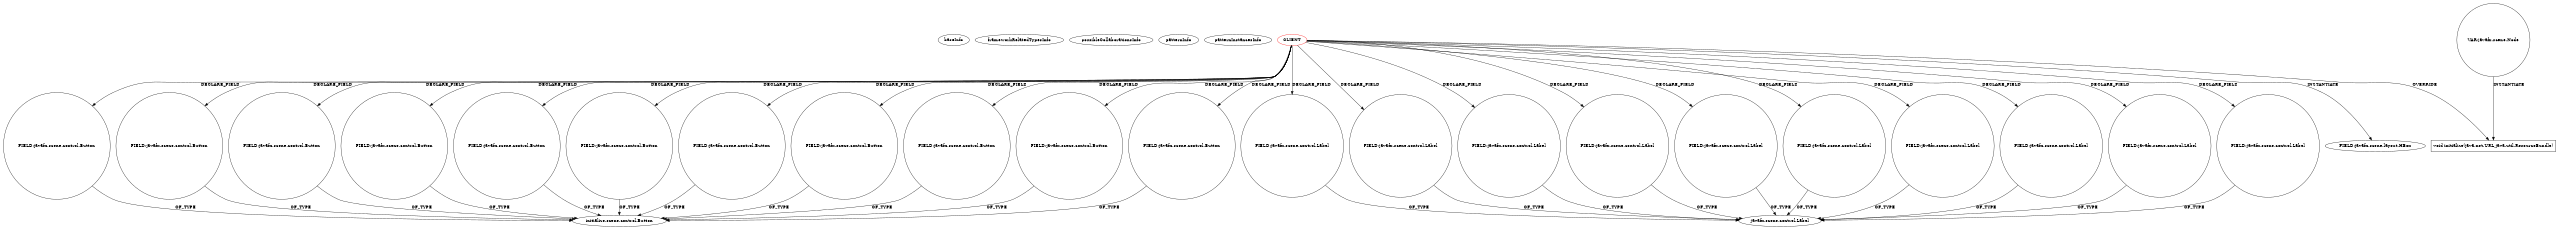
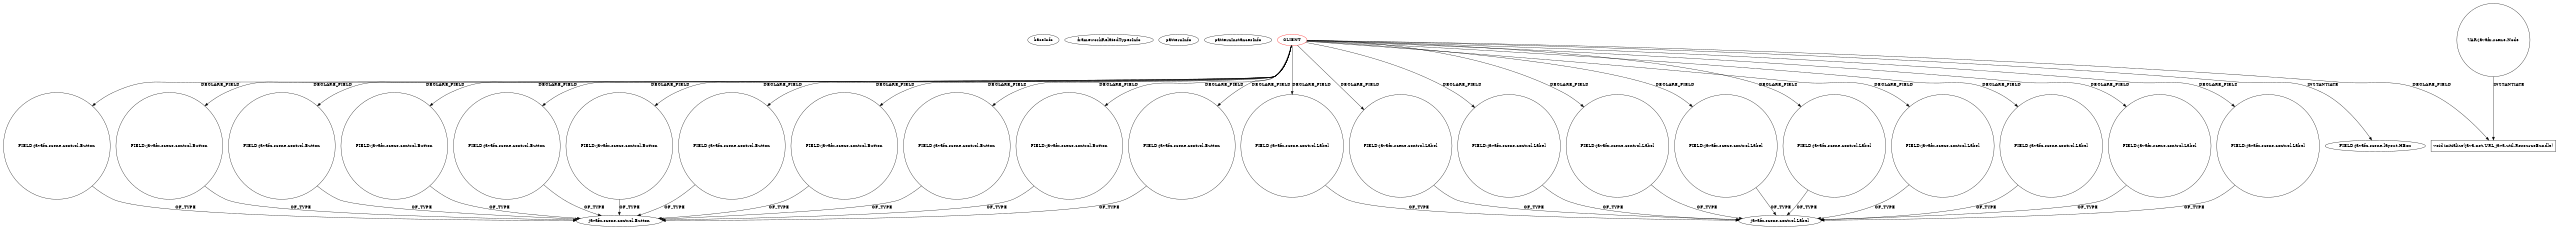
(1111, 40) -> none
(2425, 85) -> (2432, 85)
(619, 221) -> (619, 221)
